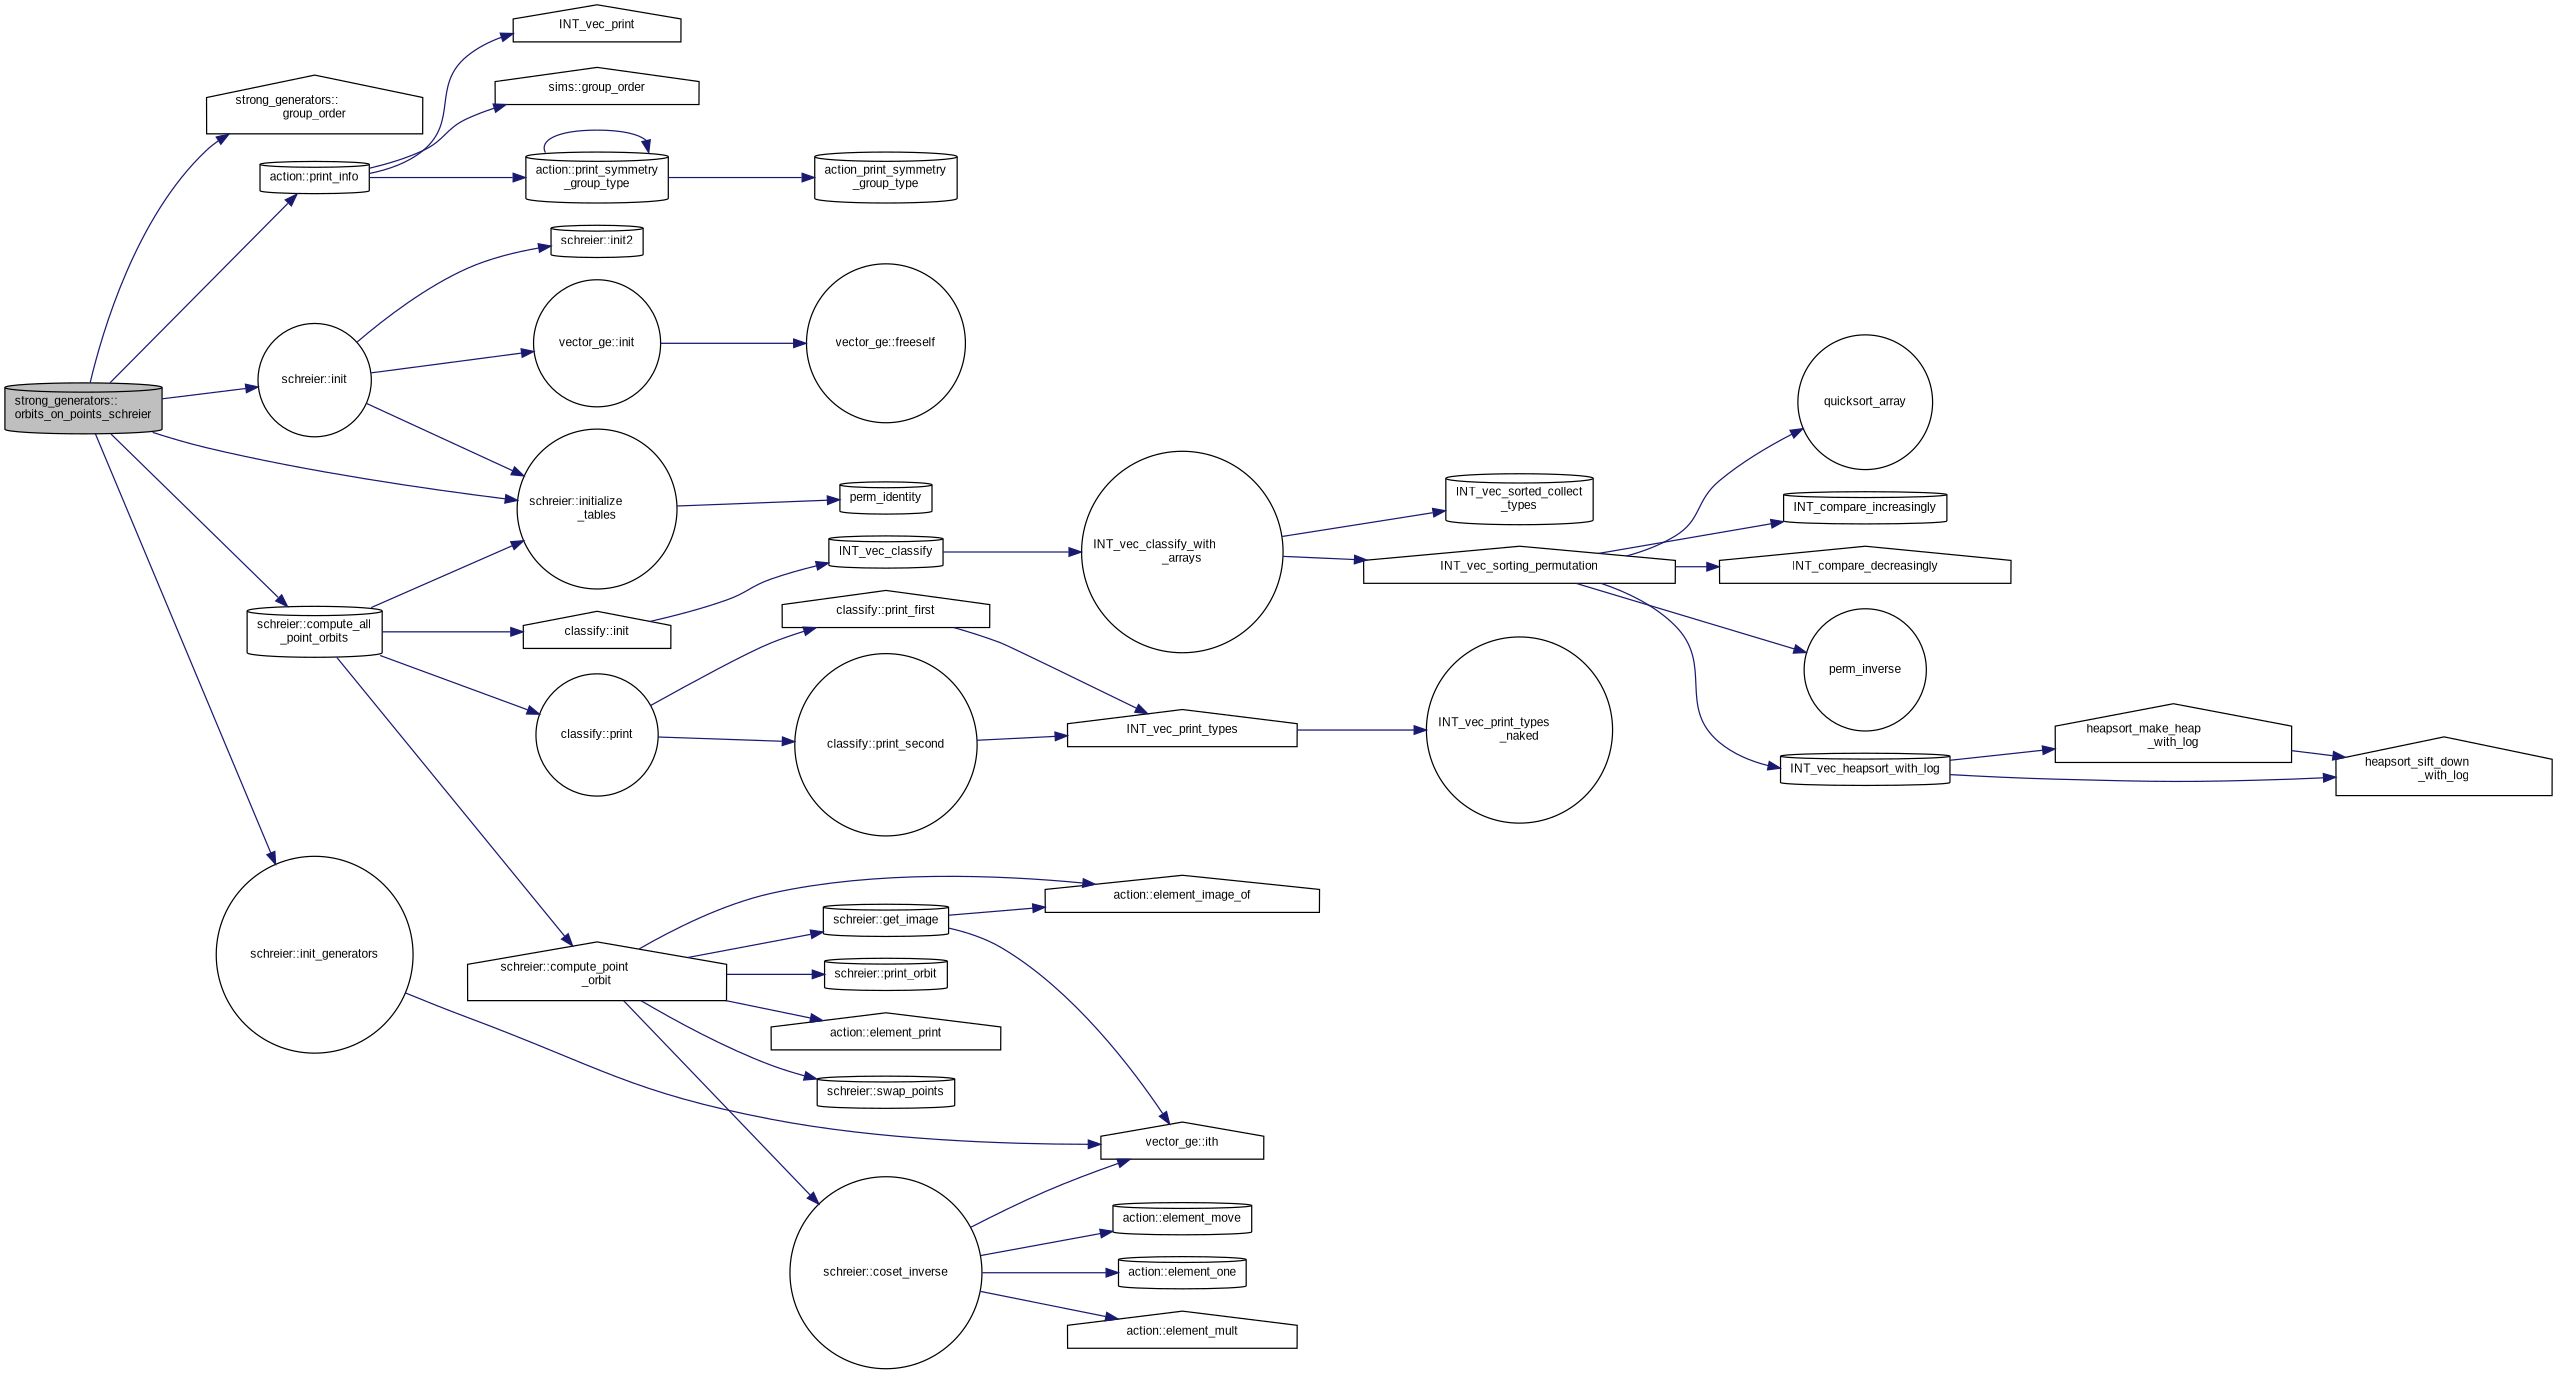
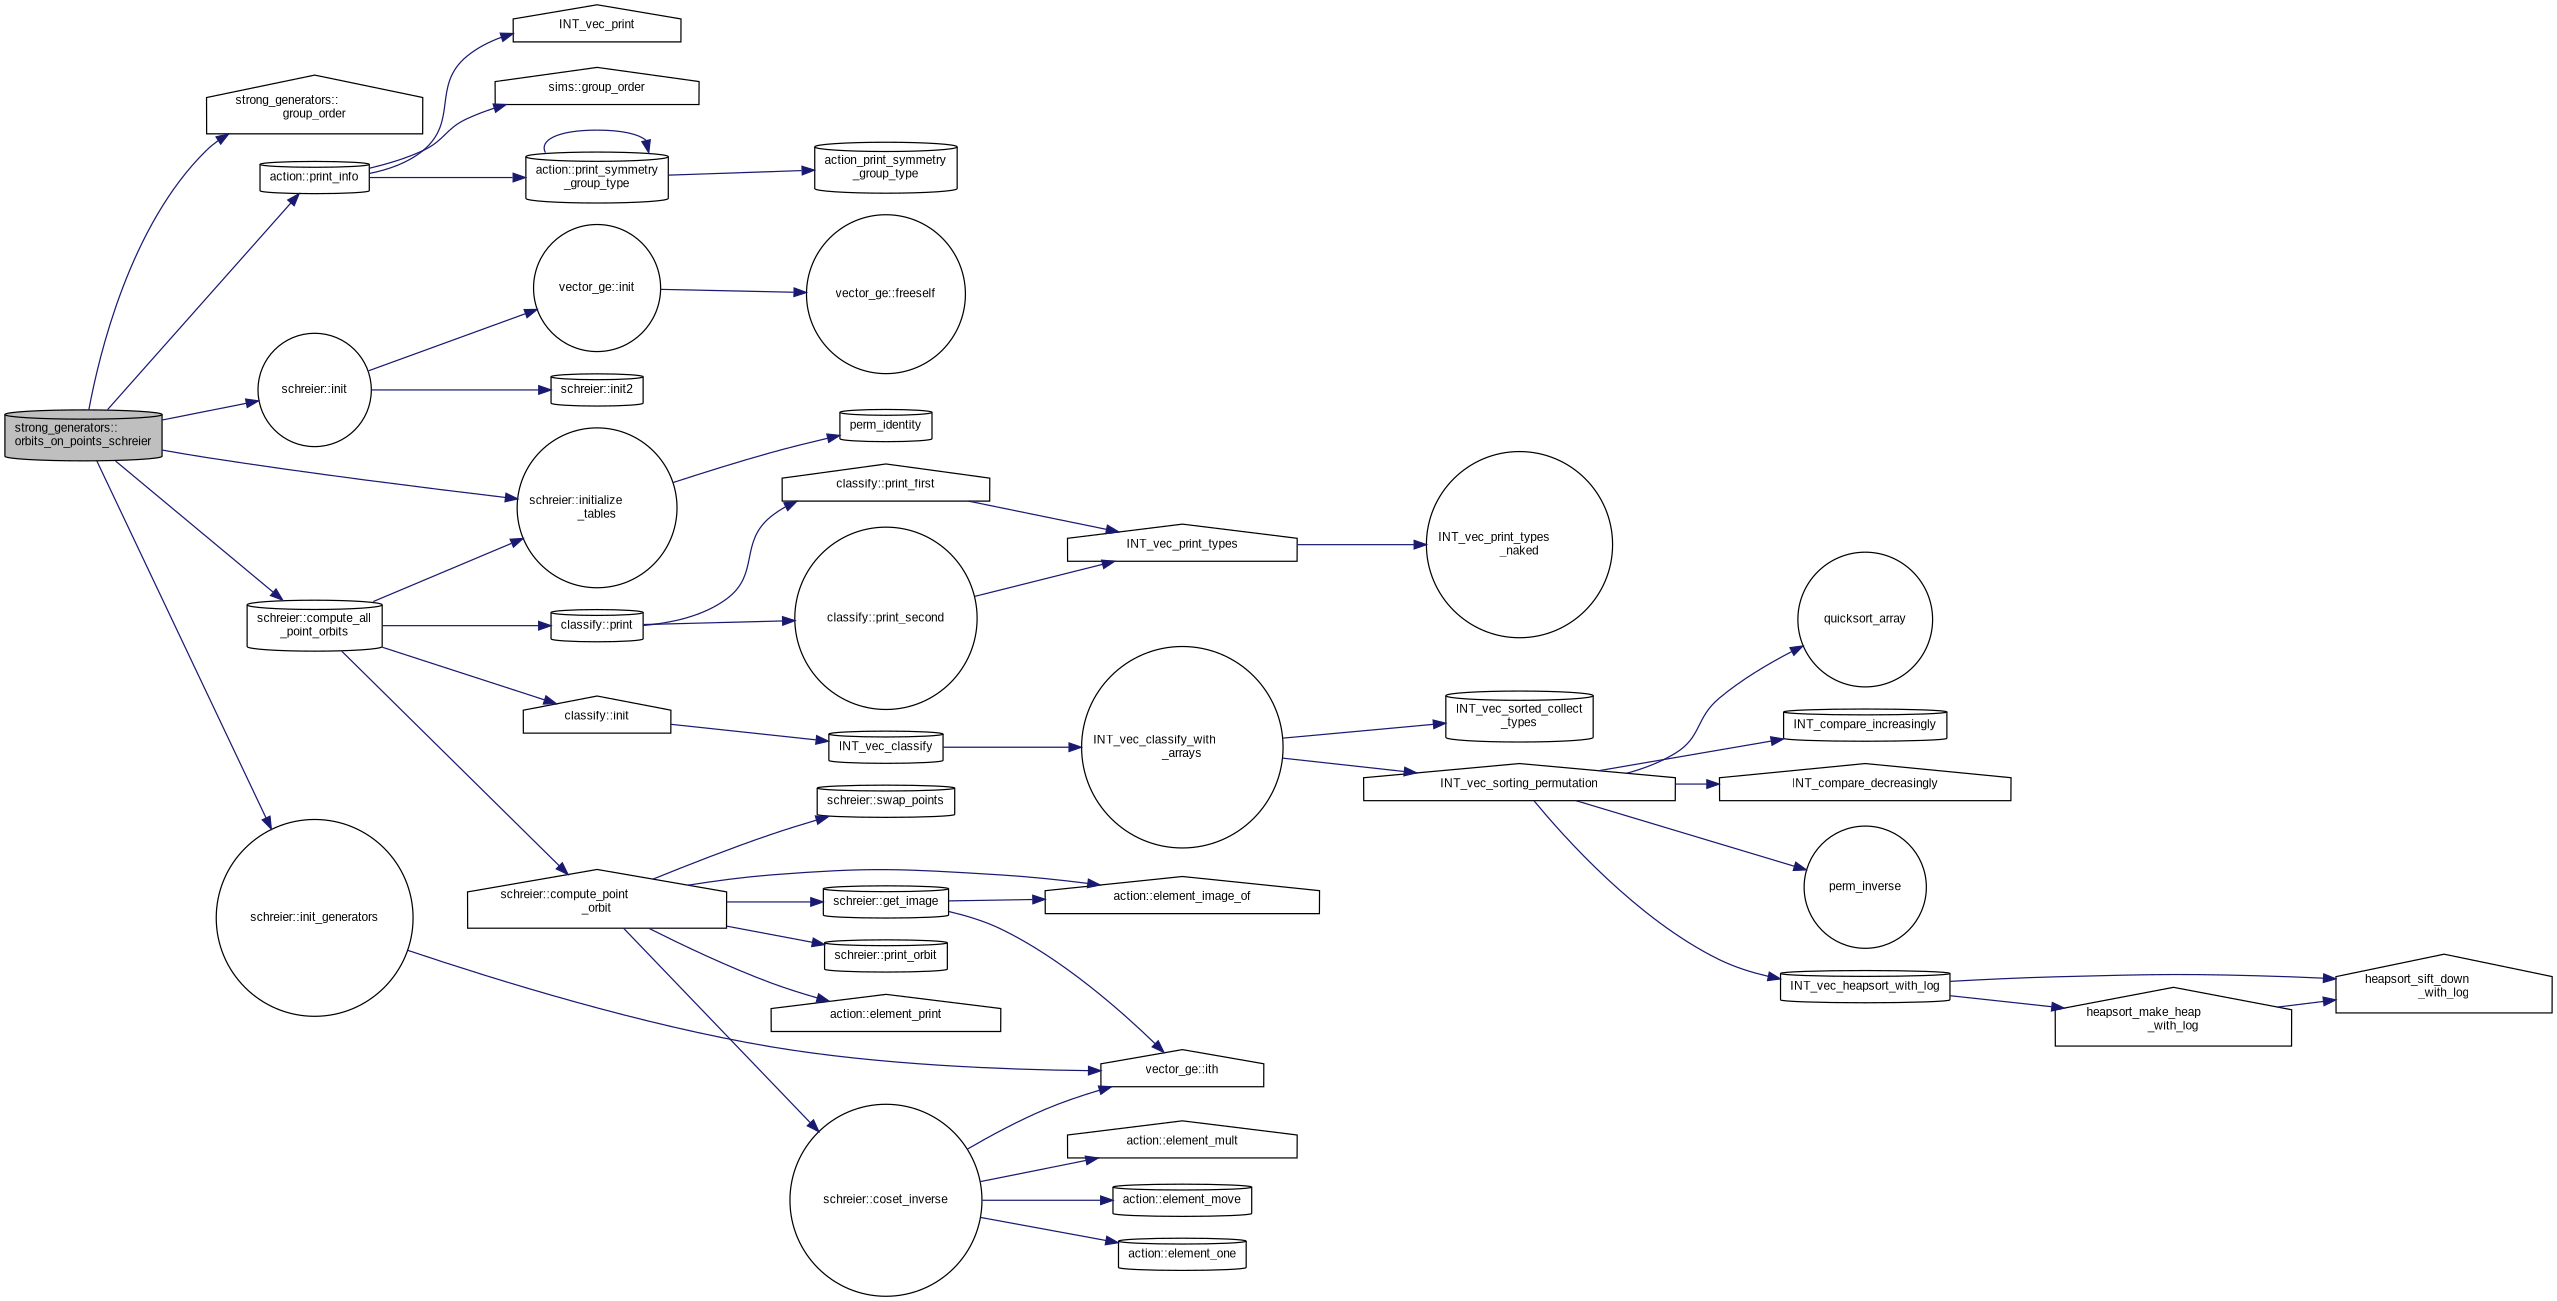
(440, 437) -> none
(597, 735) -> (597, 626)
